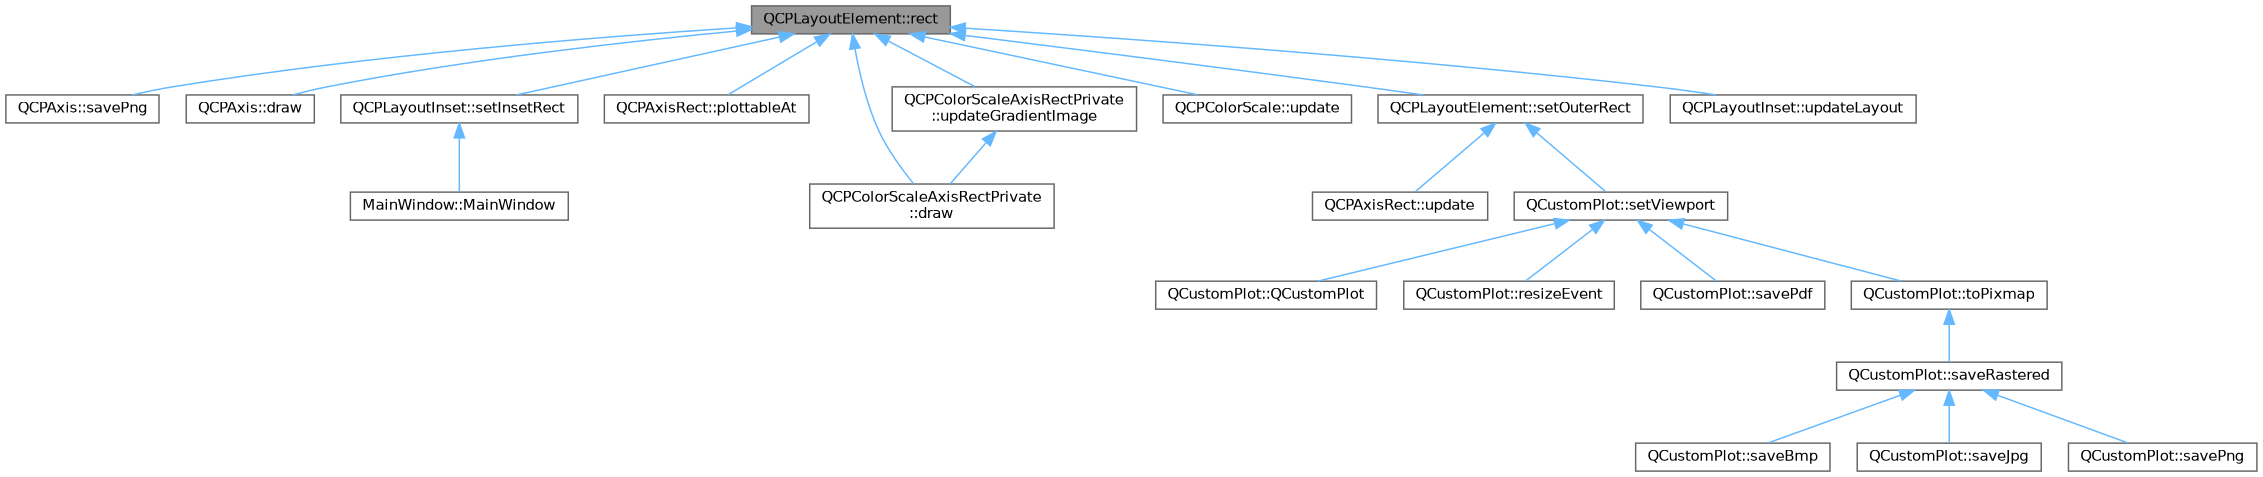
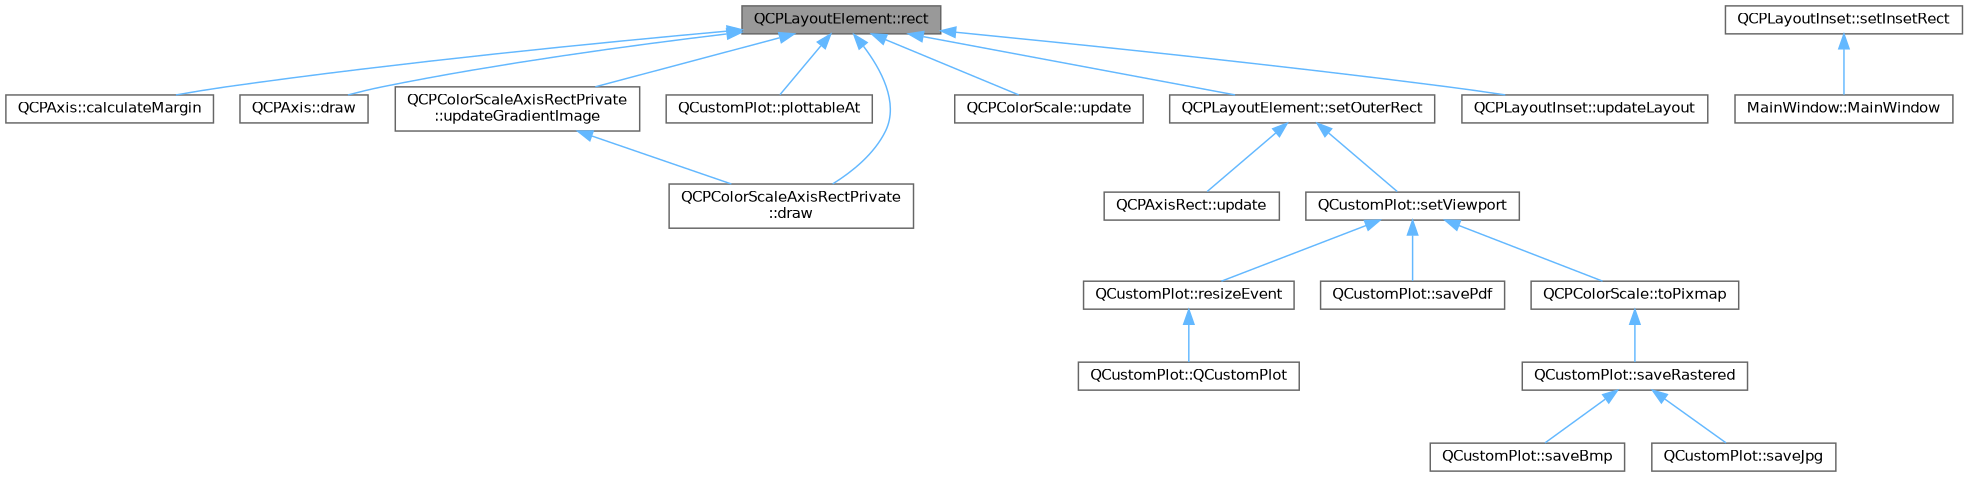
(648, 66) -> none
(82, 109) -> (110, 109)
(707, 109) -> (769, 109)
(1436, 252) -> (1189, 343)
(1949, 295) -> (1635, 295)
(2163, 457) -> none
